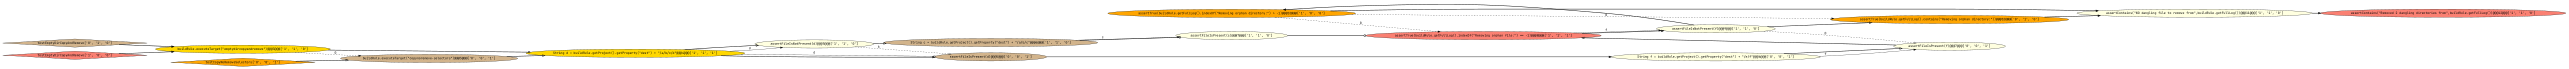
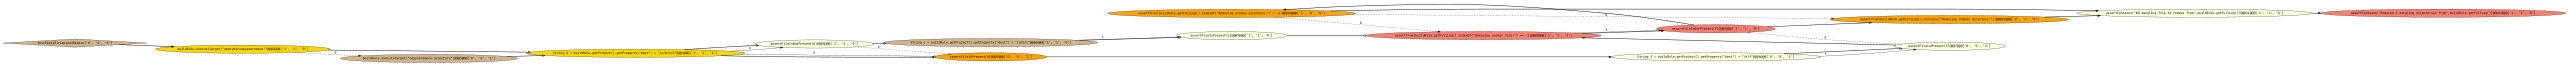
(1716, 29) -> (1716, 29)
(1839, 36) -> (1826, 40)
(75, 55) -> none
(991, 57) -> (991, 57)
(243, 62) -> none
